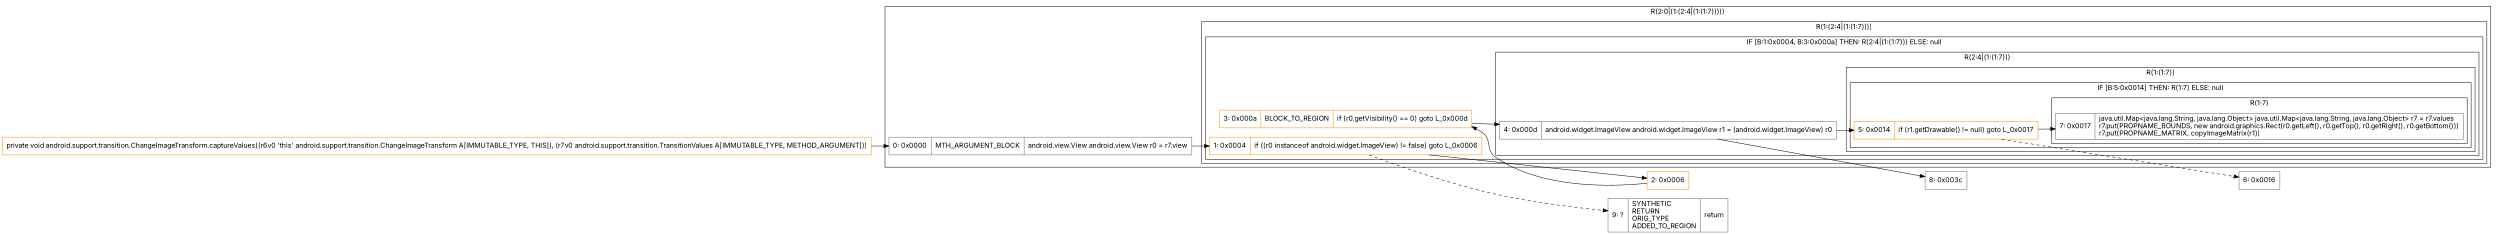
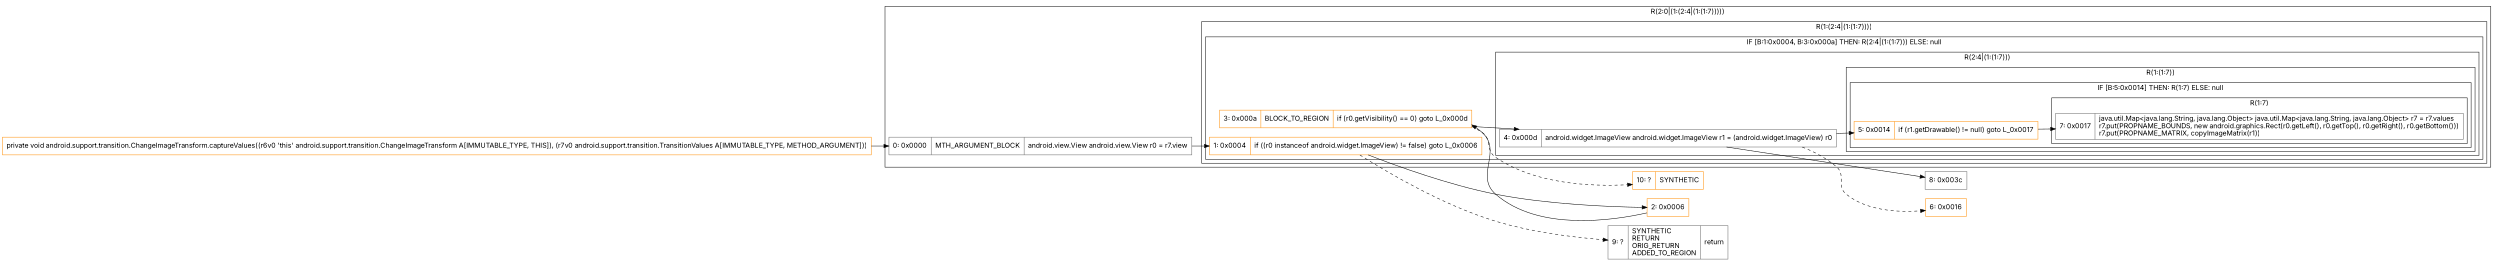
(2118, 158) -> (1849, 196)
none -> (1668, 180)
(2259, 180) -> (1946, 207)
(1651, 219) -> (1656, 246)
